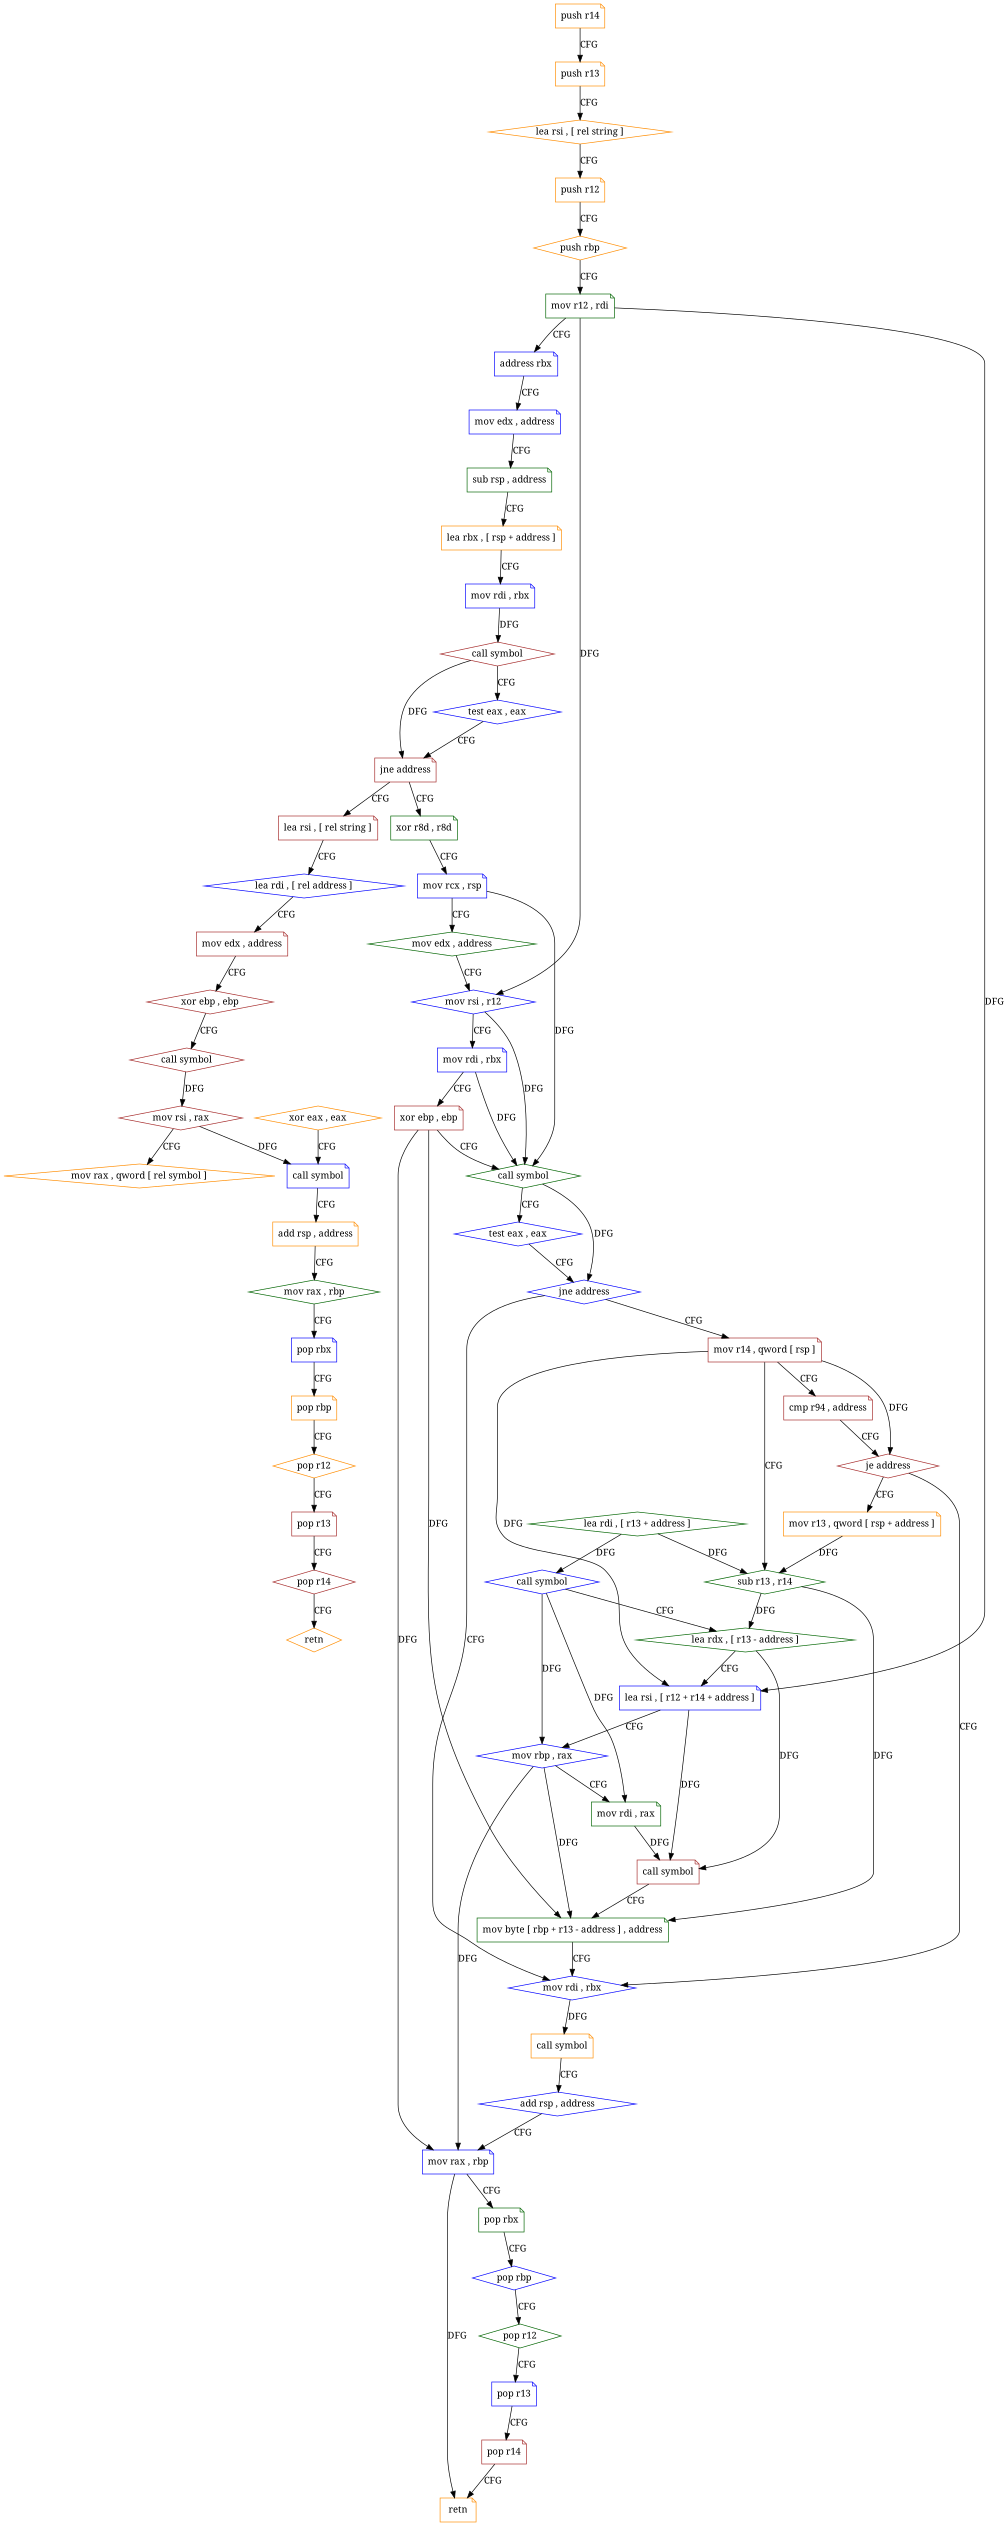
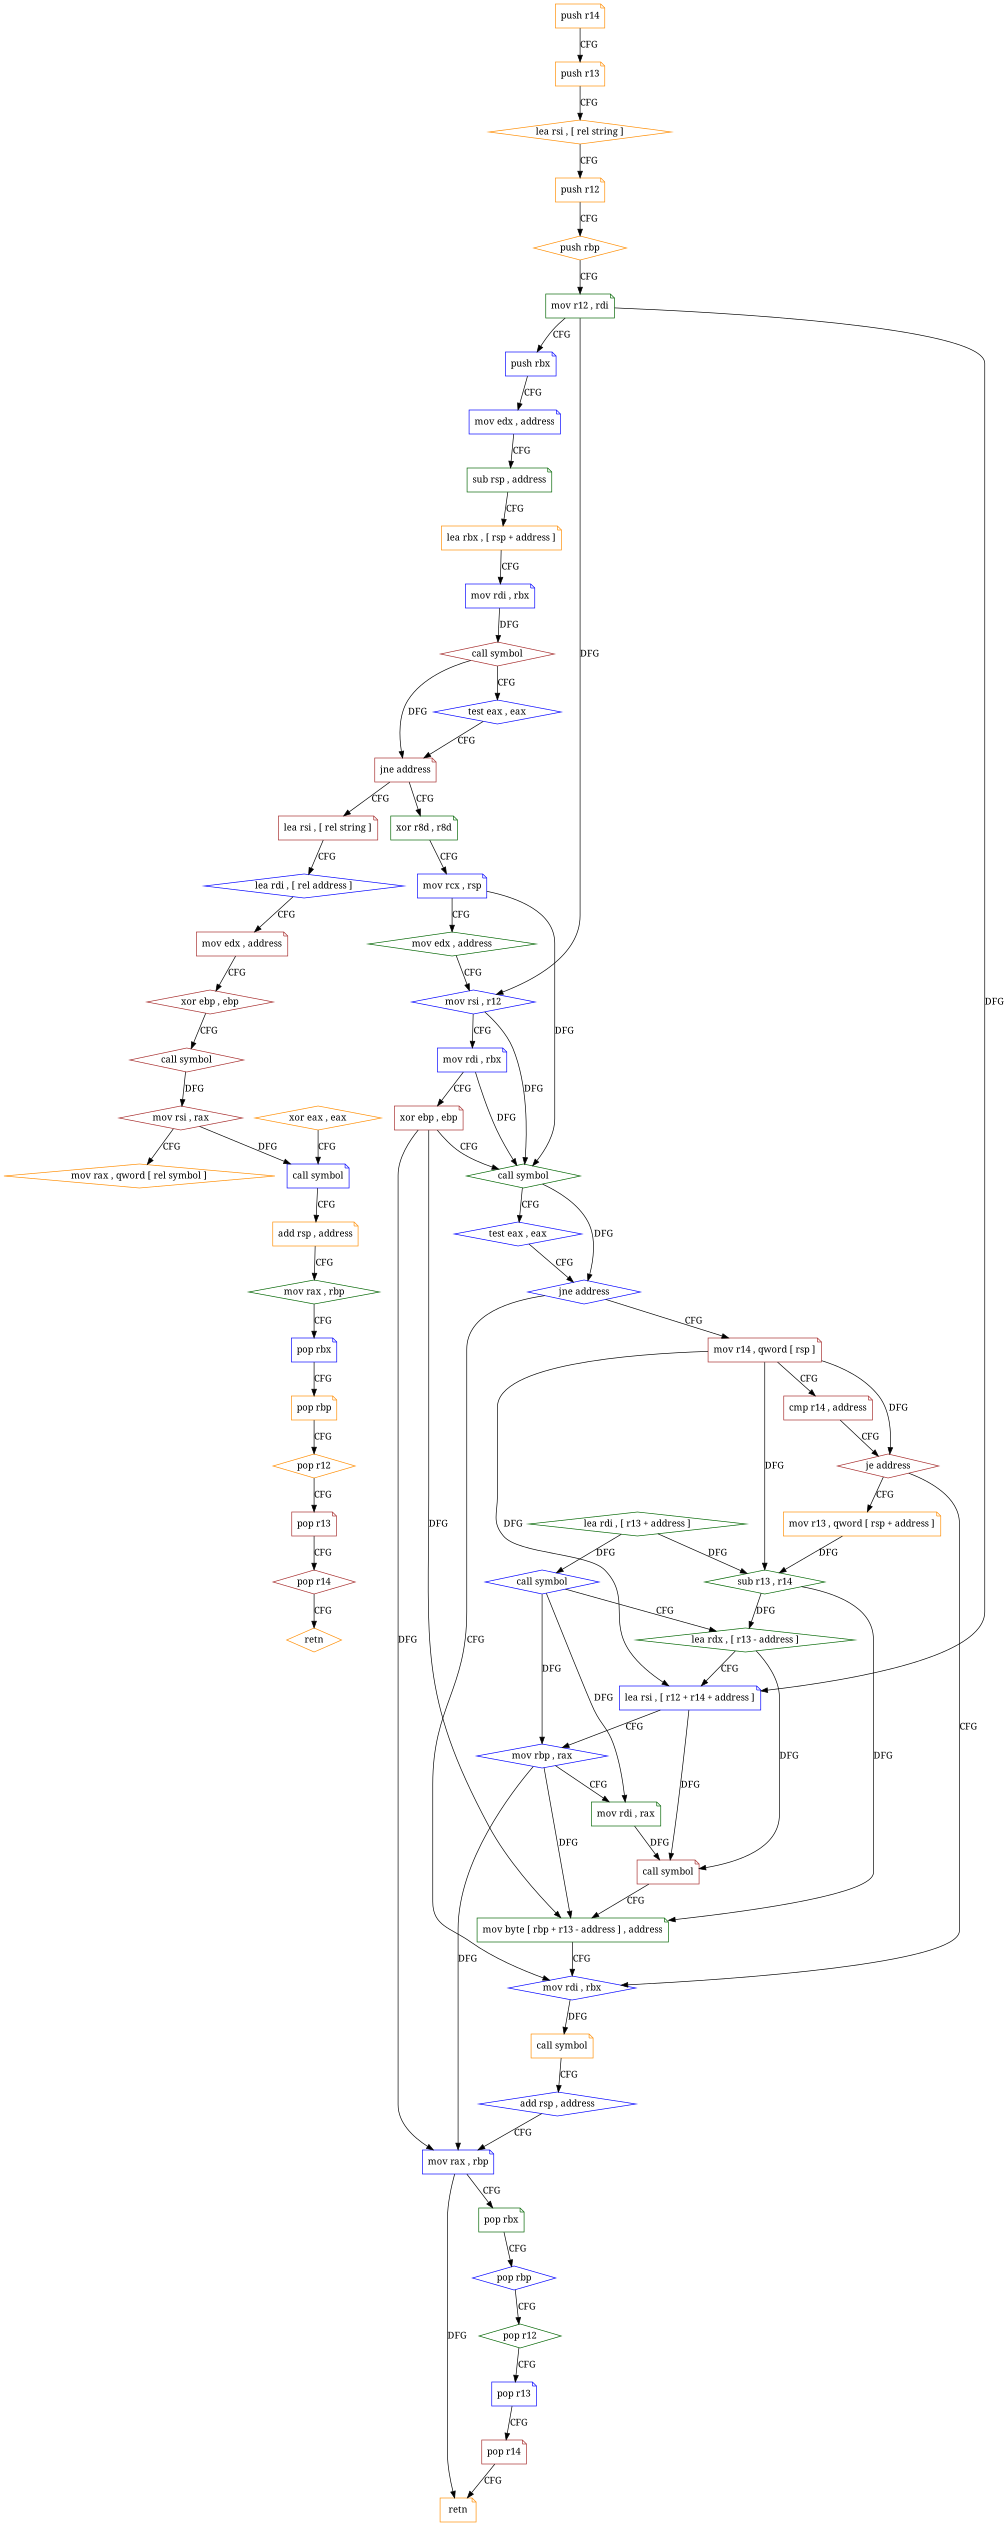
(526, 364) -> (531, 364)
(828, 1408) -> (828, 1408)
(774, 1466) -> (774, 1466)
